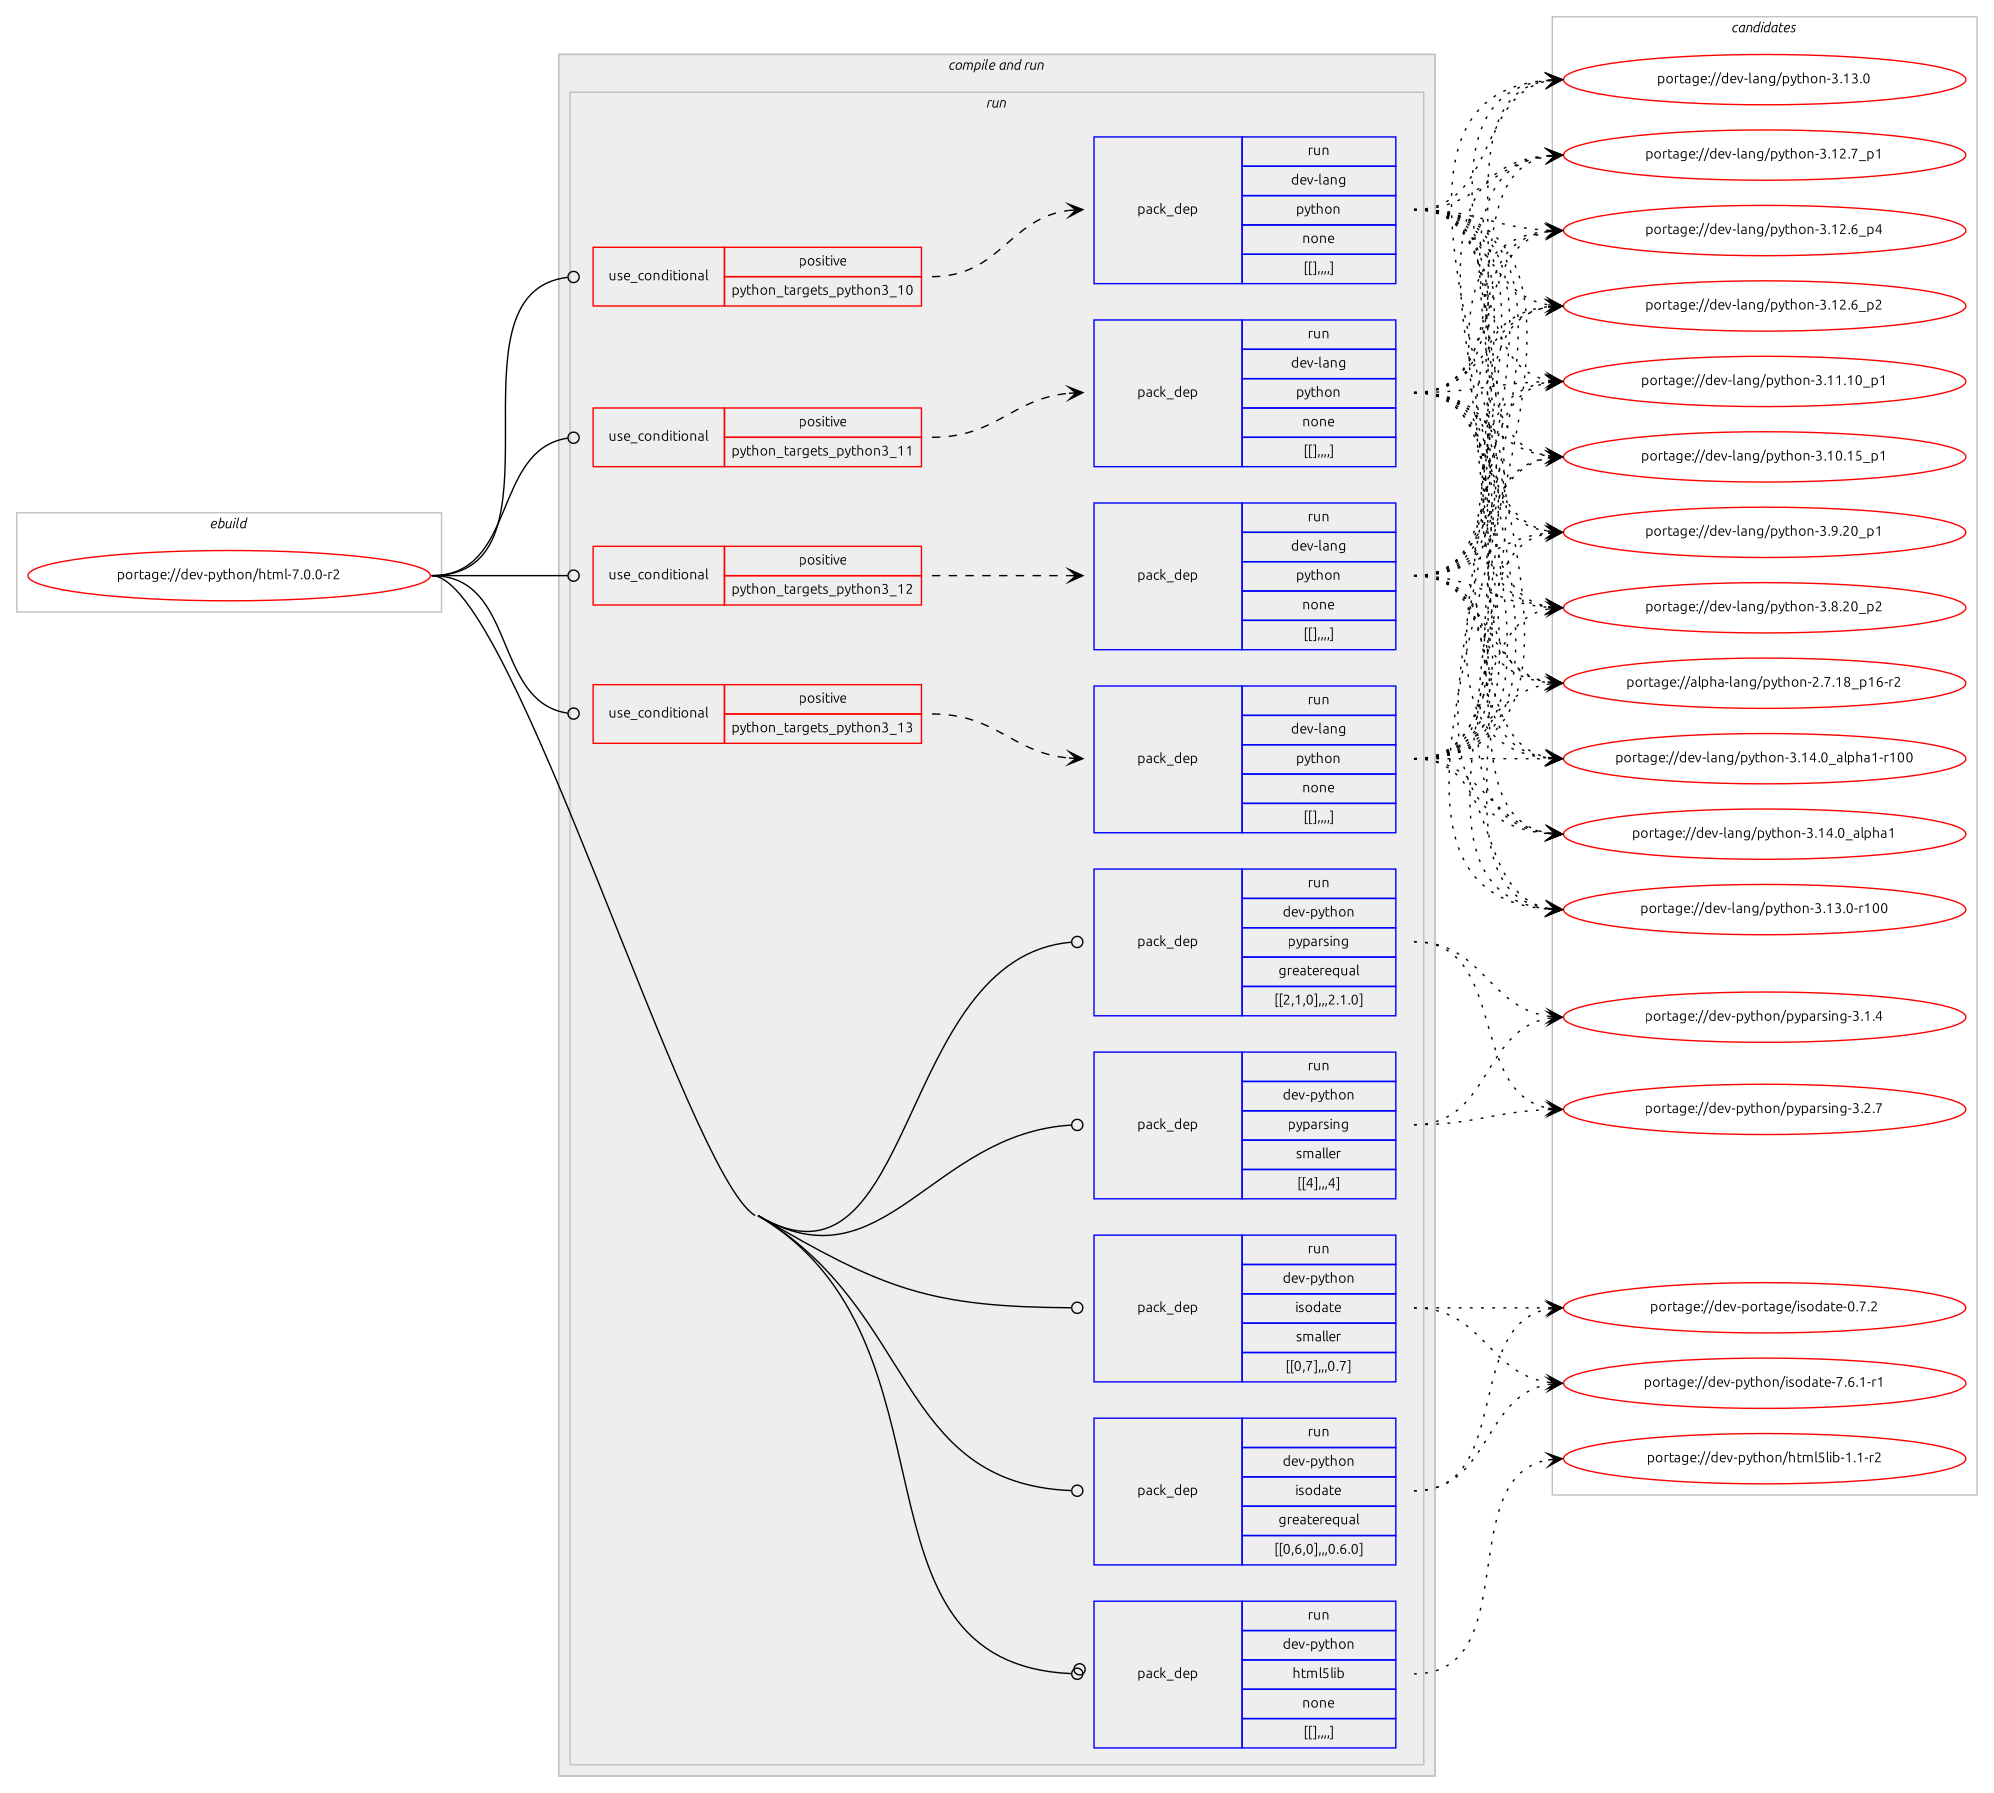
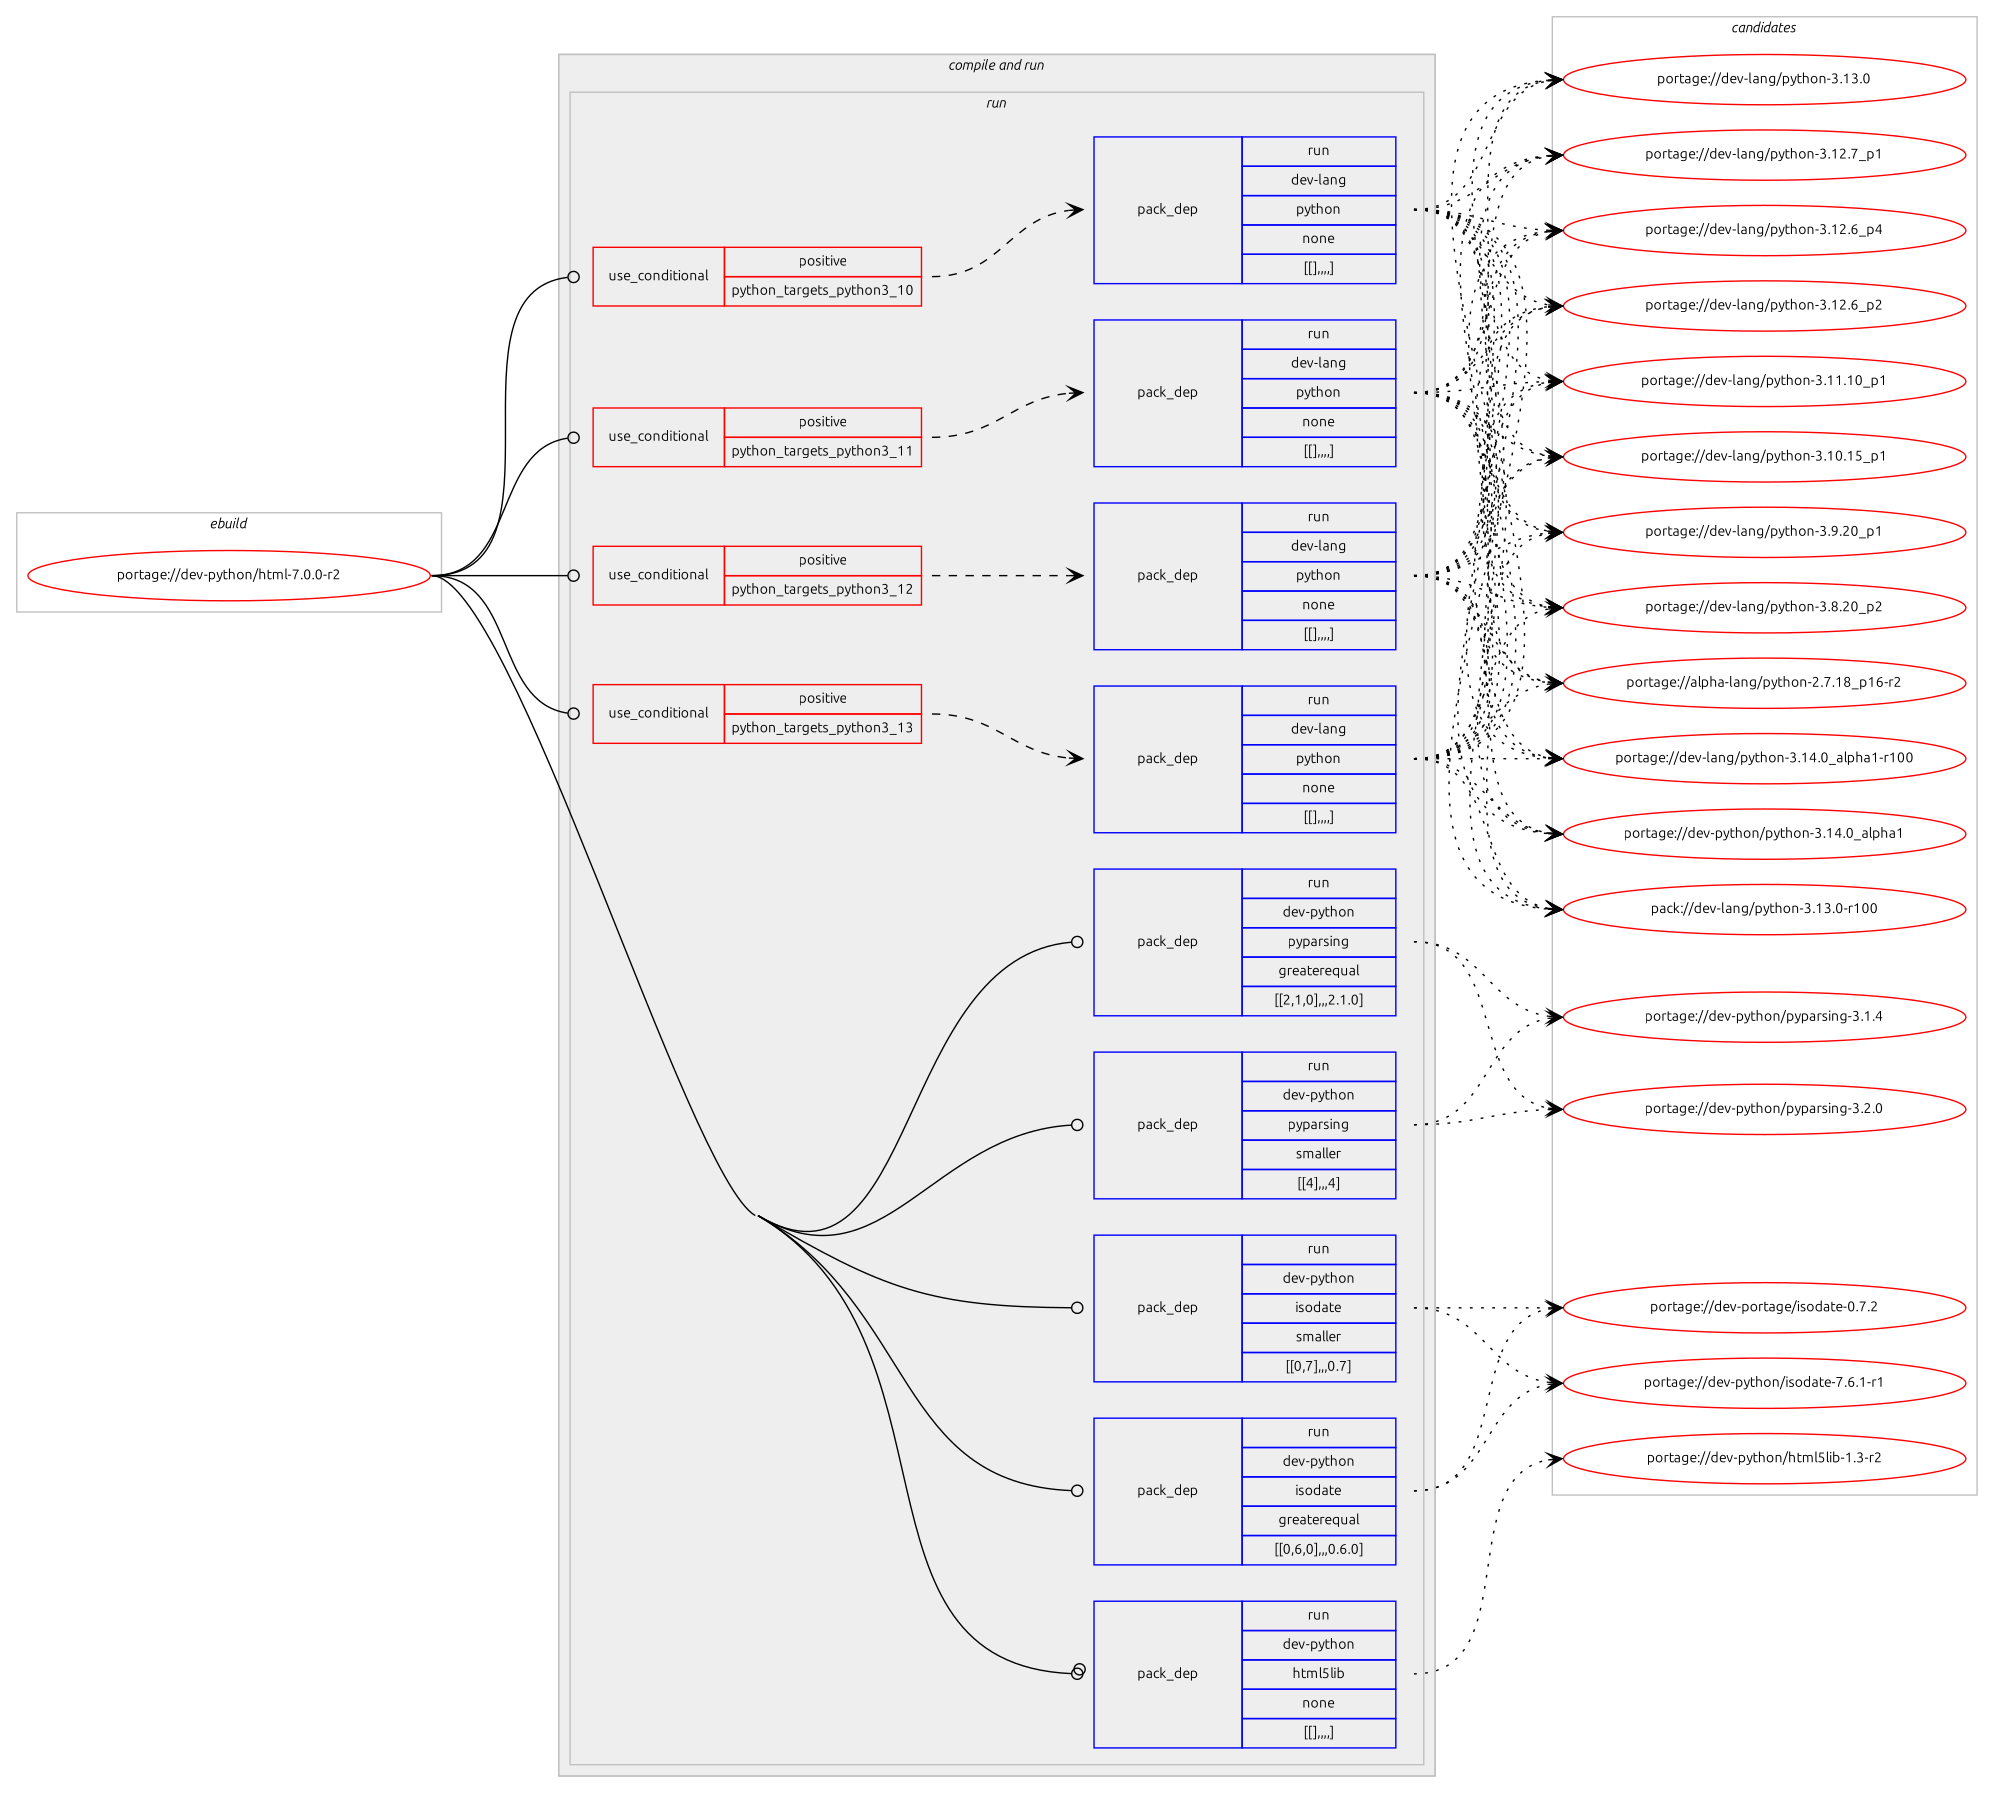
(1765, 834) -> (1765, 834)
(1765, 910) -> (1765, 910)
(1765, 1109) -> (1765, 1109)
(1765, 1459) -> (1765, 1459)
